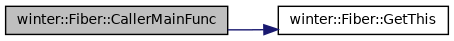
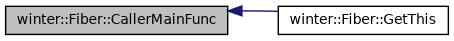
(246, 30) -> (260, 11)
